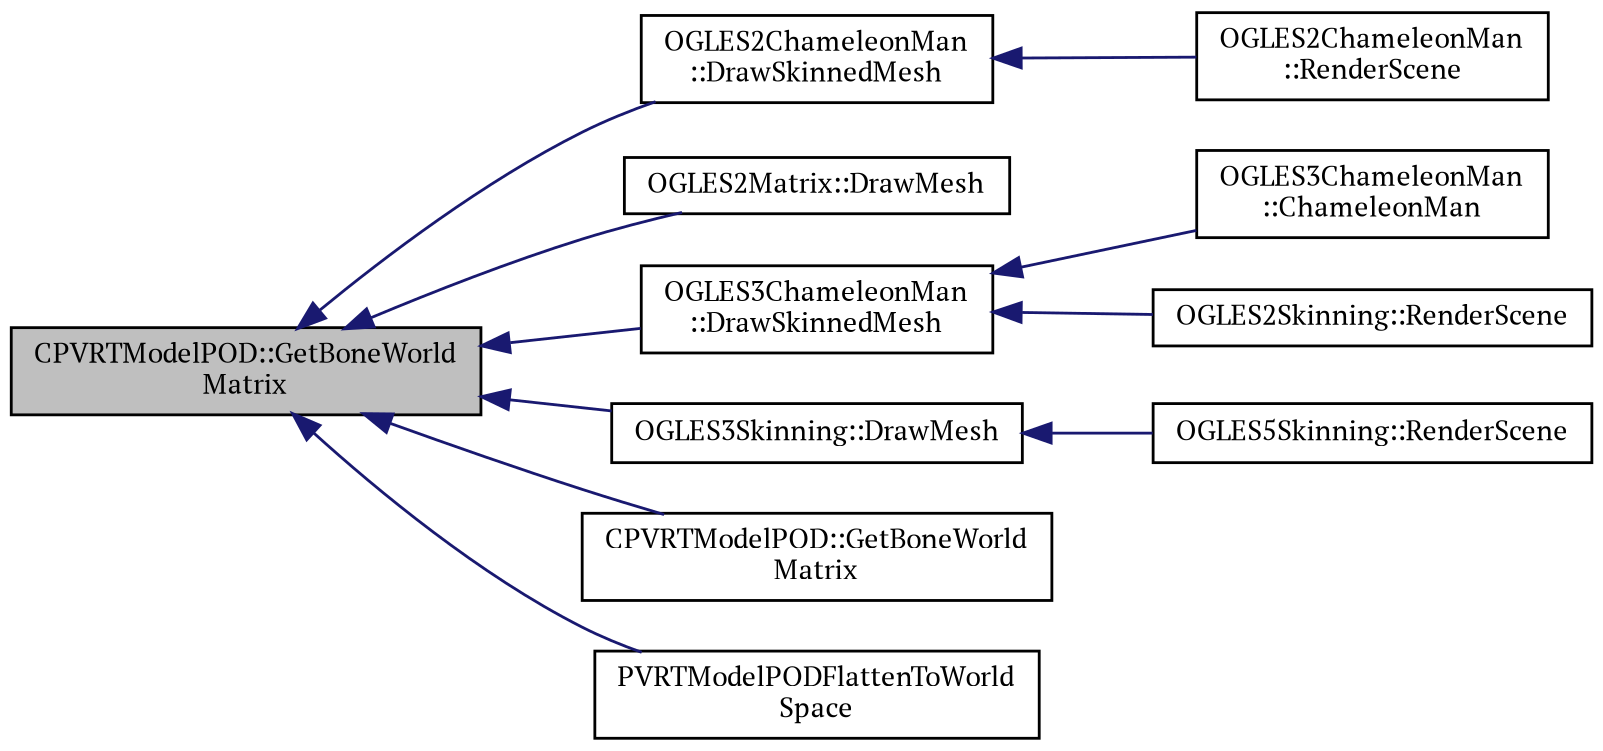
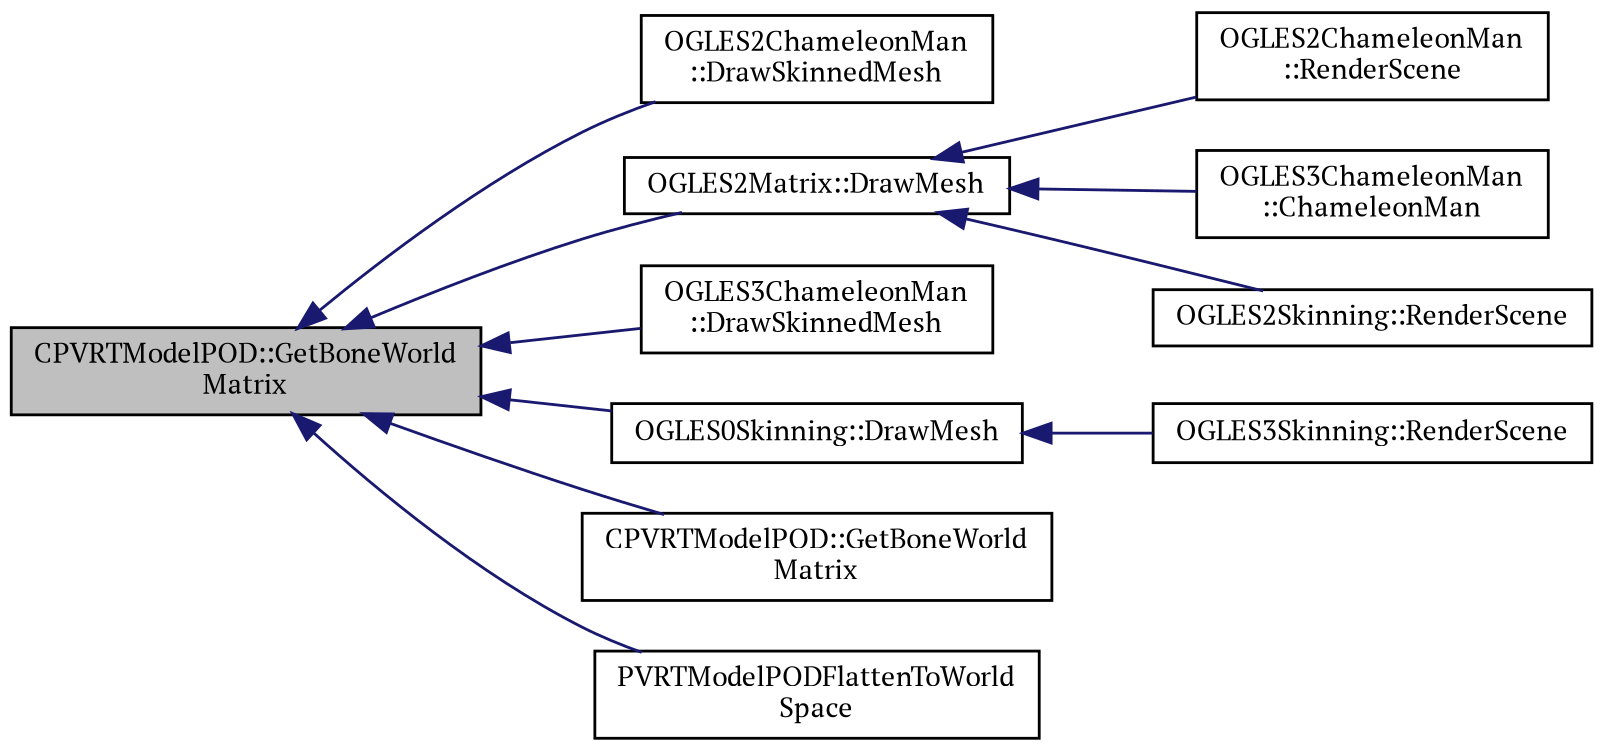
(1109, 58) -> (1079, 125)
(1109, 249) -> (1117, 190)
(1087, 313) -> (1115, 254)
(817, 433) -> (817, 433)
(1372, 433) -> (1372, 433)
